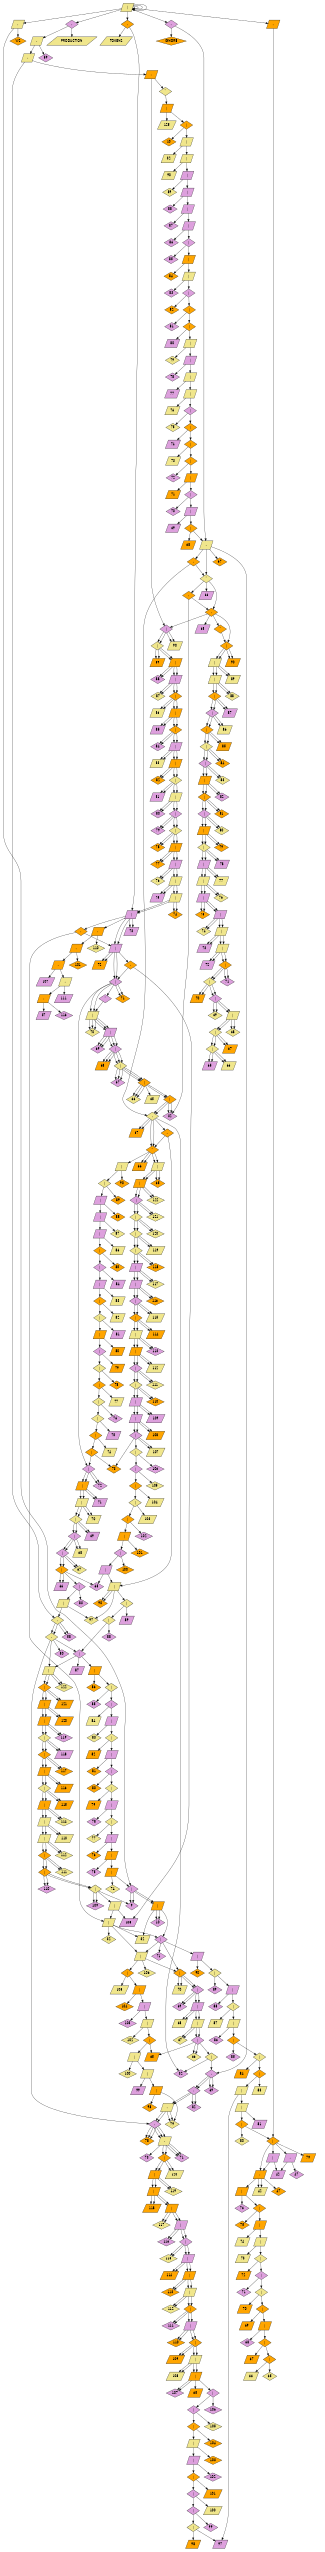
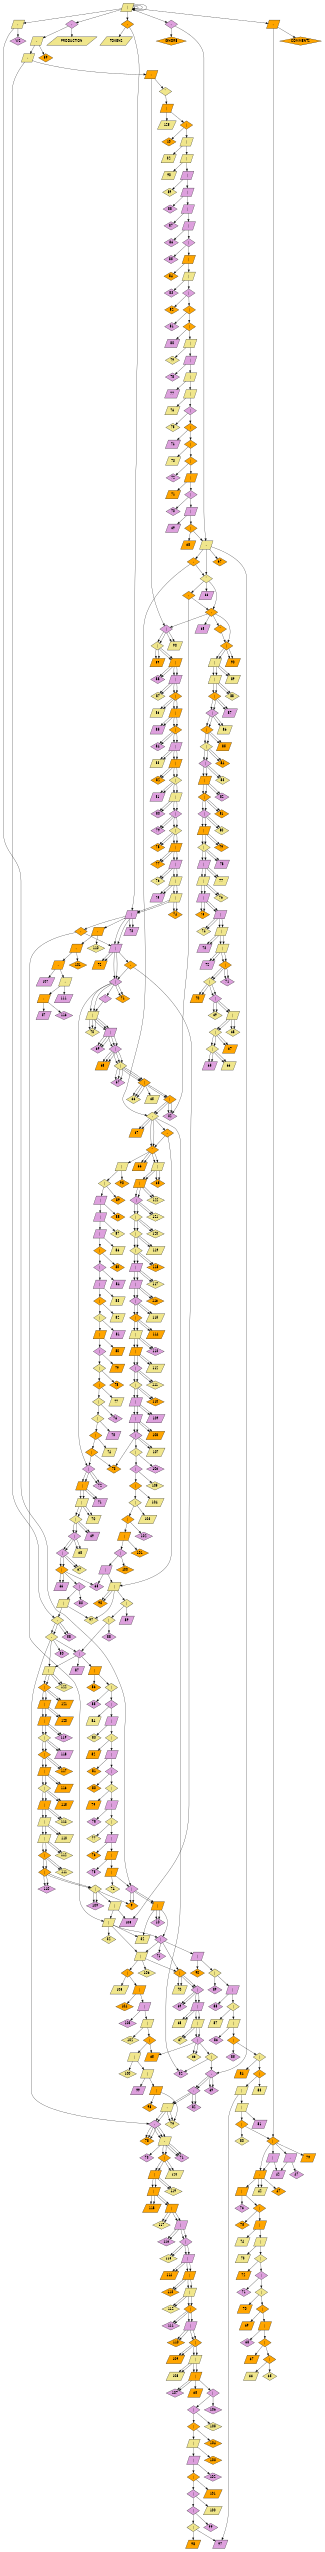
(18, 41) -> (18, 41)
none -> (301, 41)
(46, 58) -> (46, 58)
(132, 1906) -> (132, 1906)
